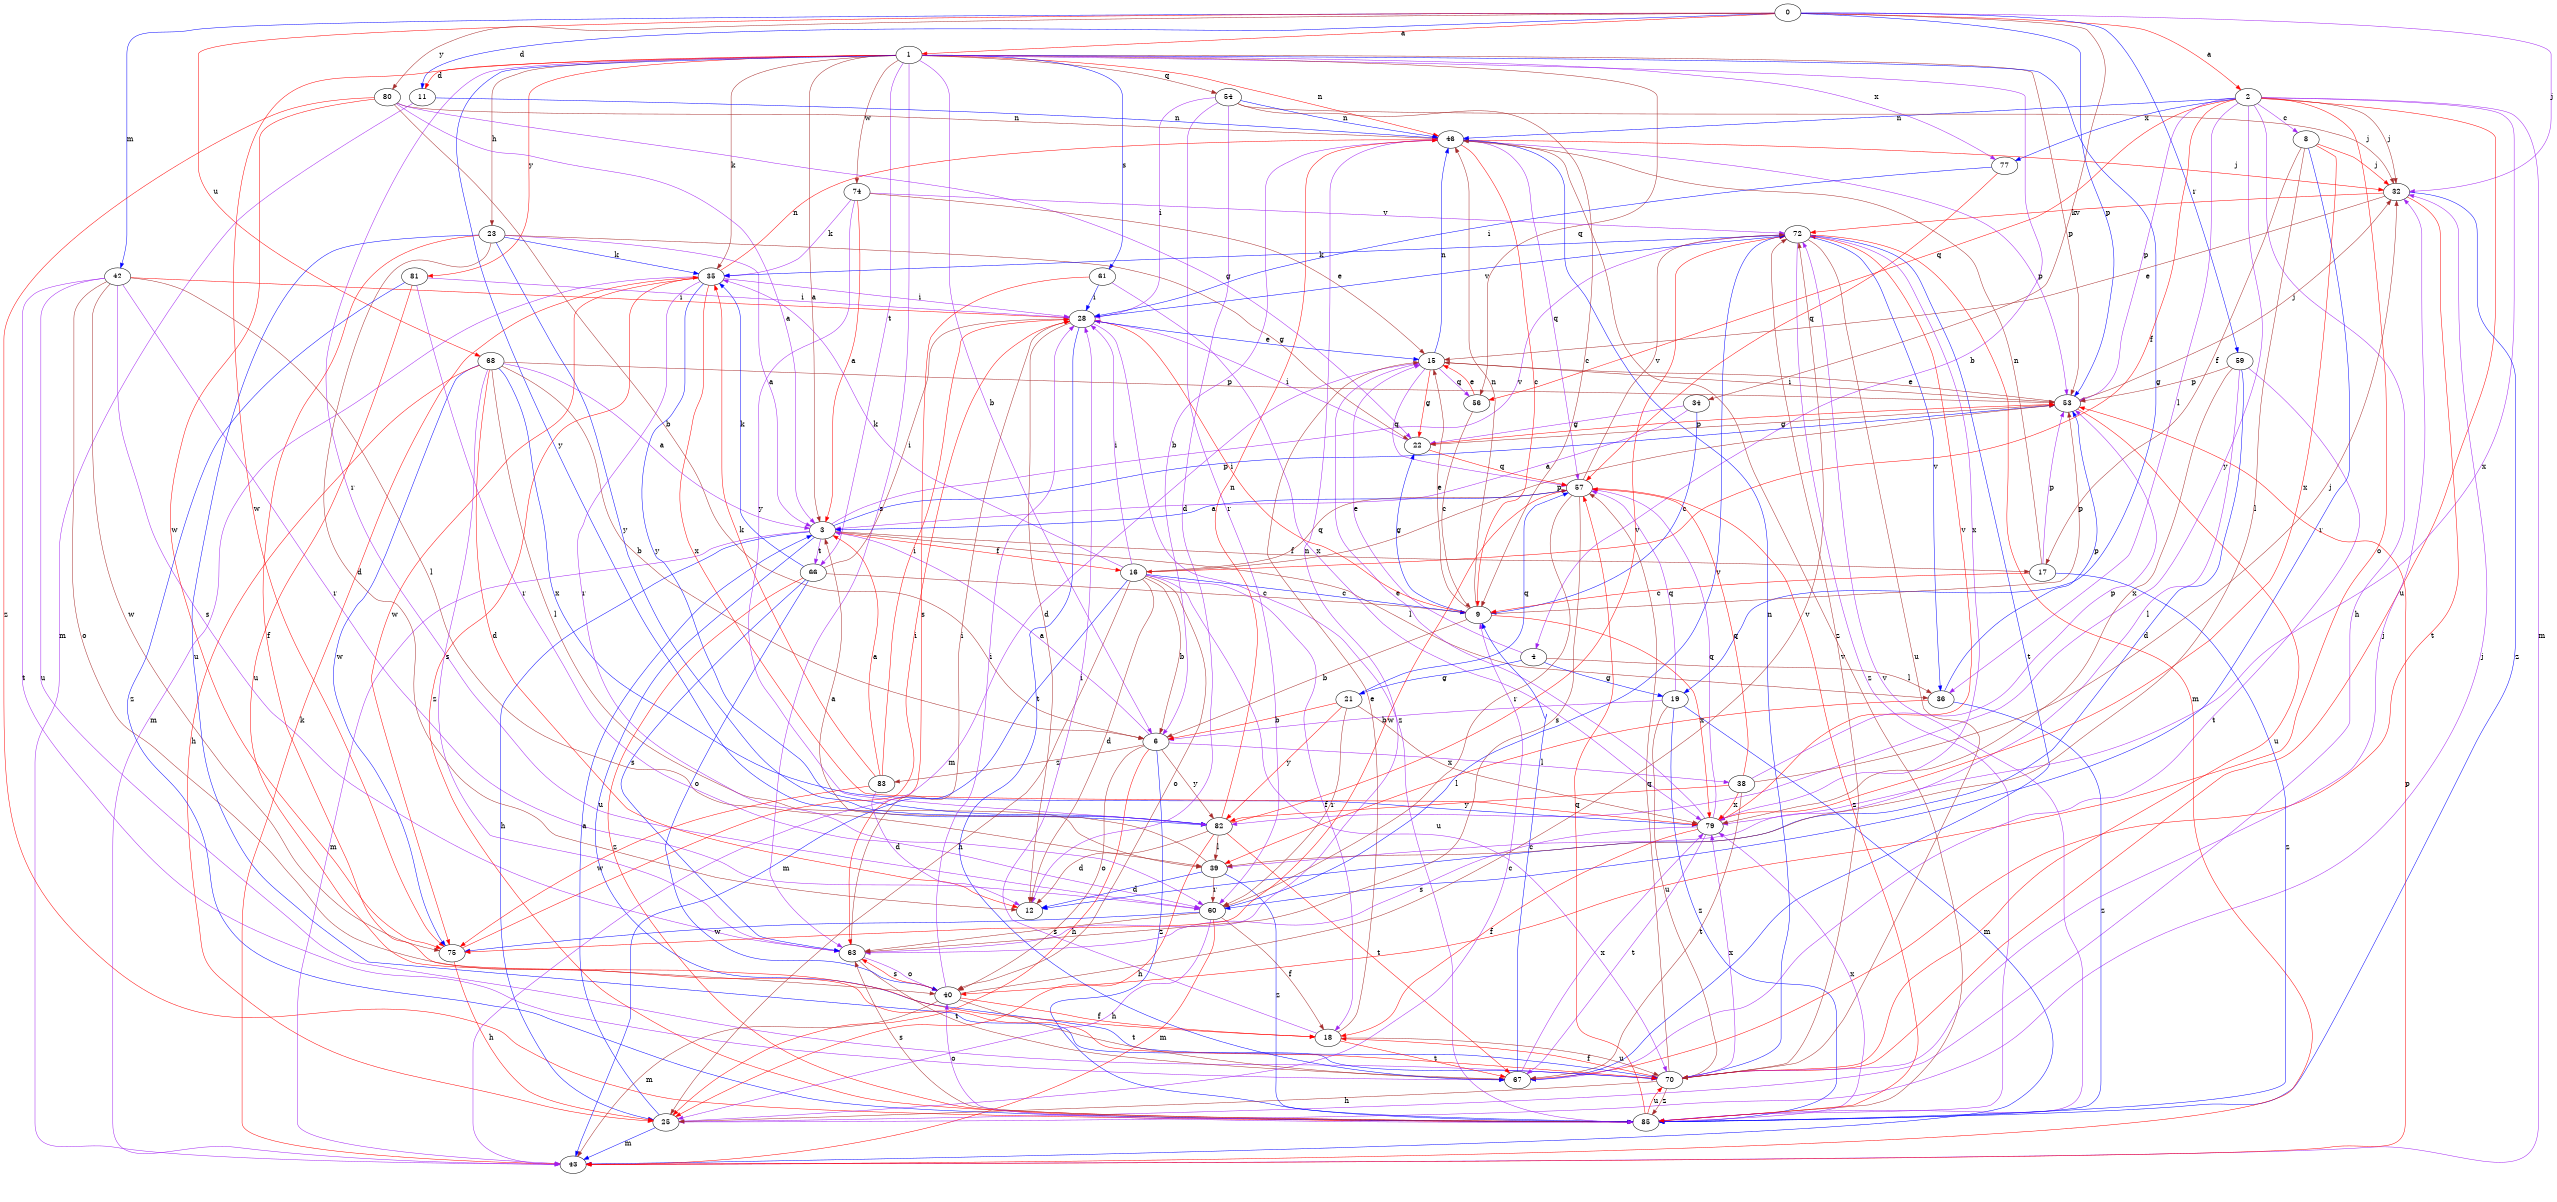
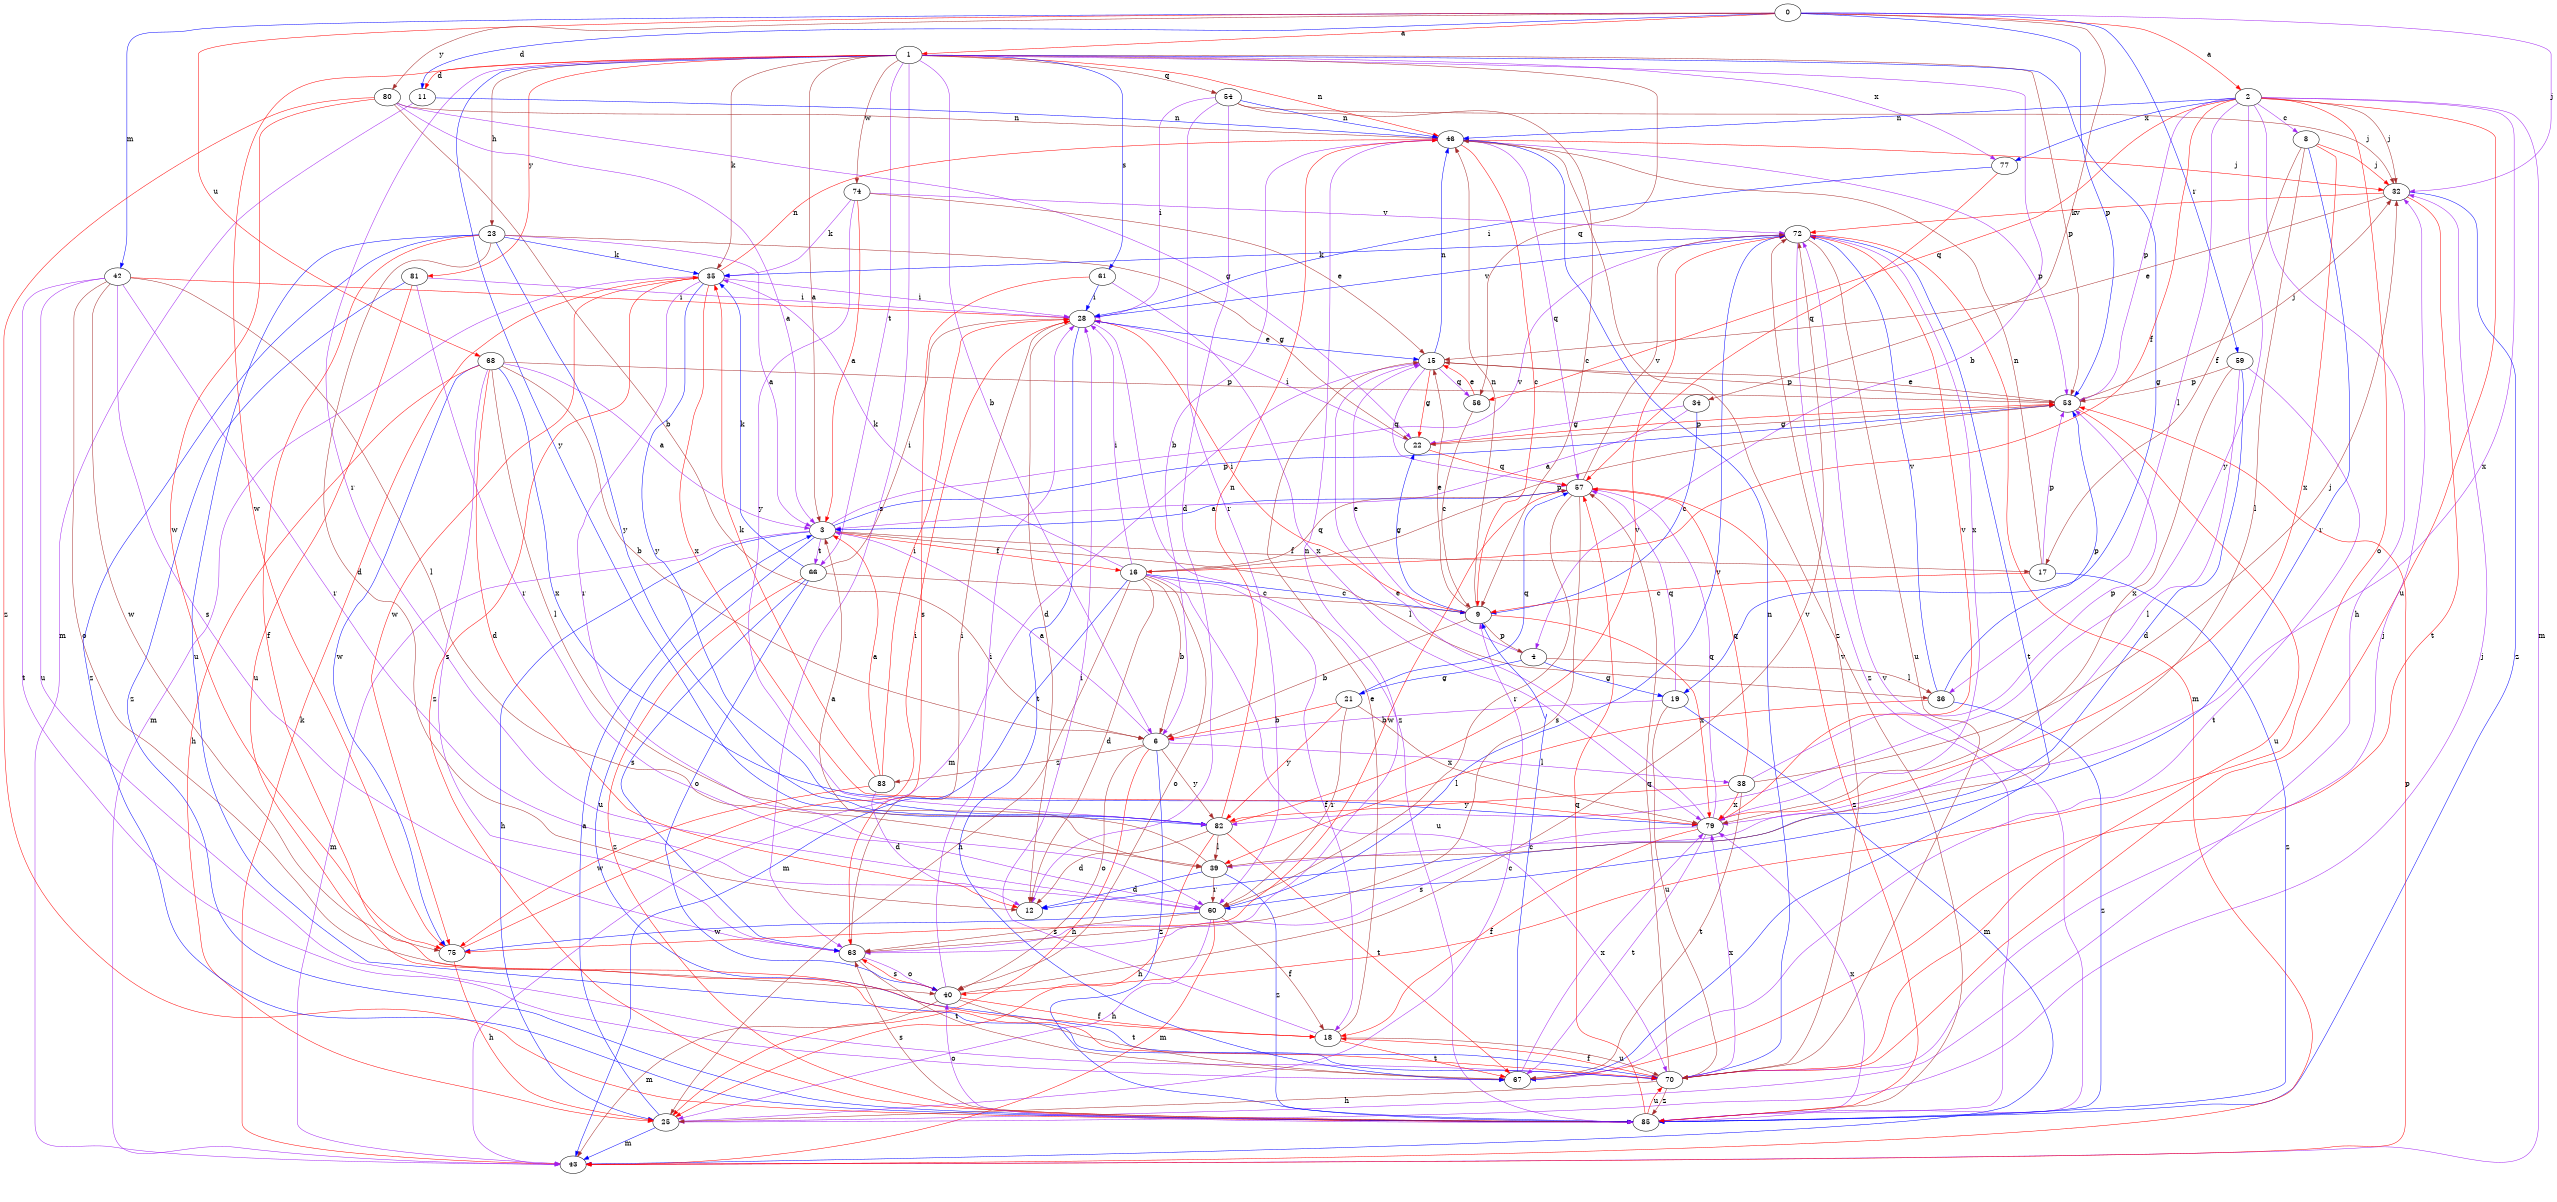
(1790, 382) -> (1790, 382)
(1933, 437) -> (1906, 450)
(1861, 594) -> (1499, 639)
(1763, 981) -> (442, 1018)
